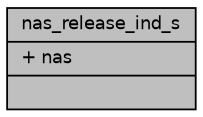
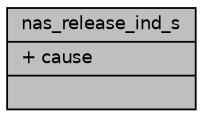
(47, 58) -> (57, 58)
